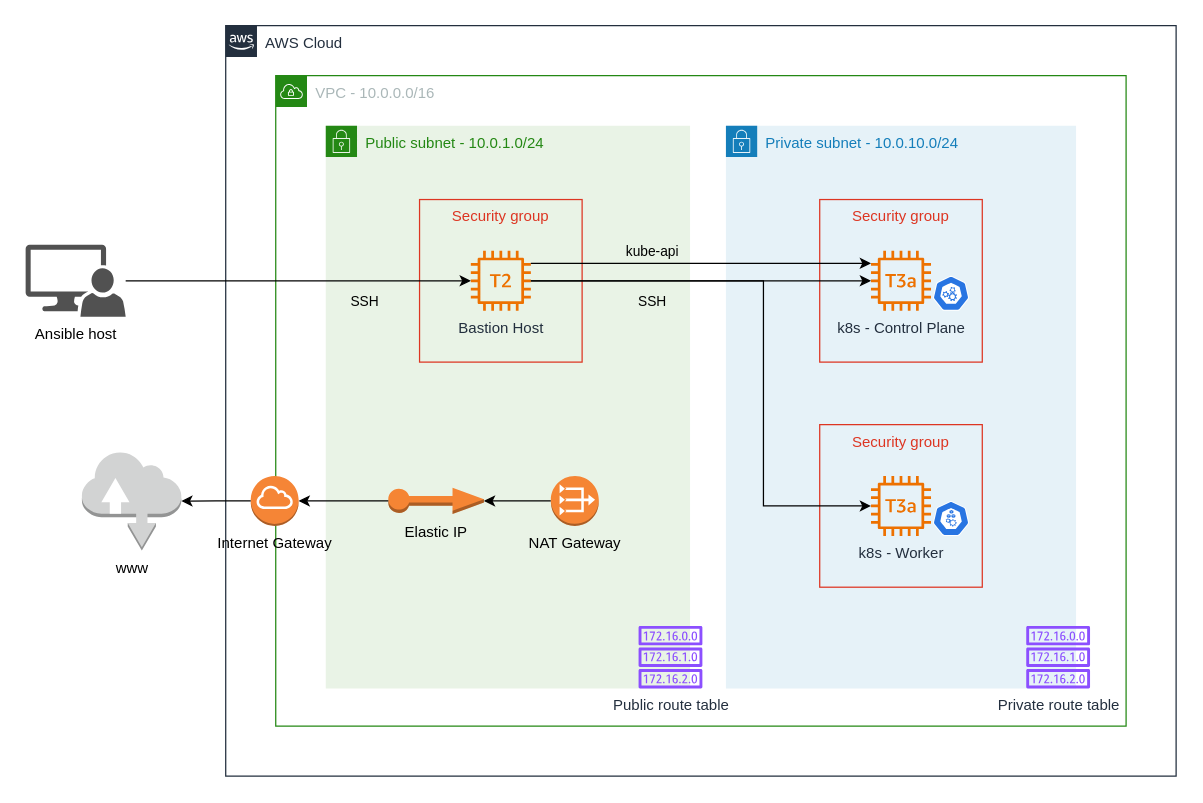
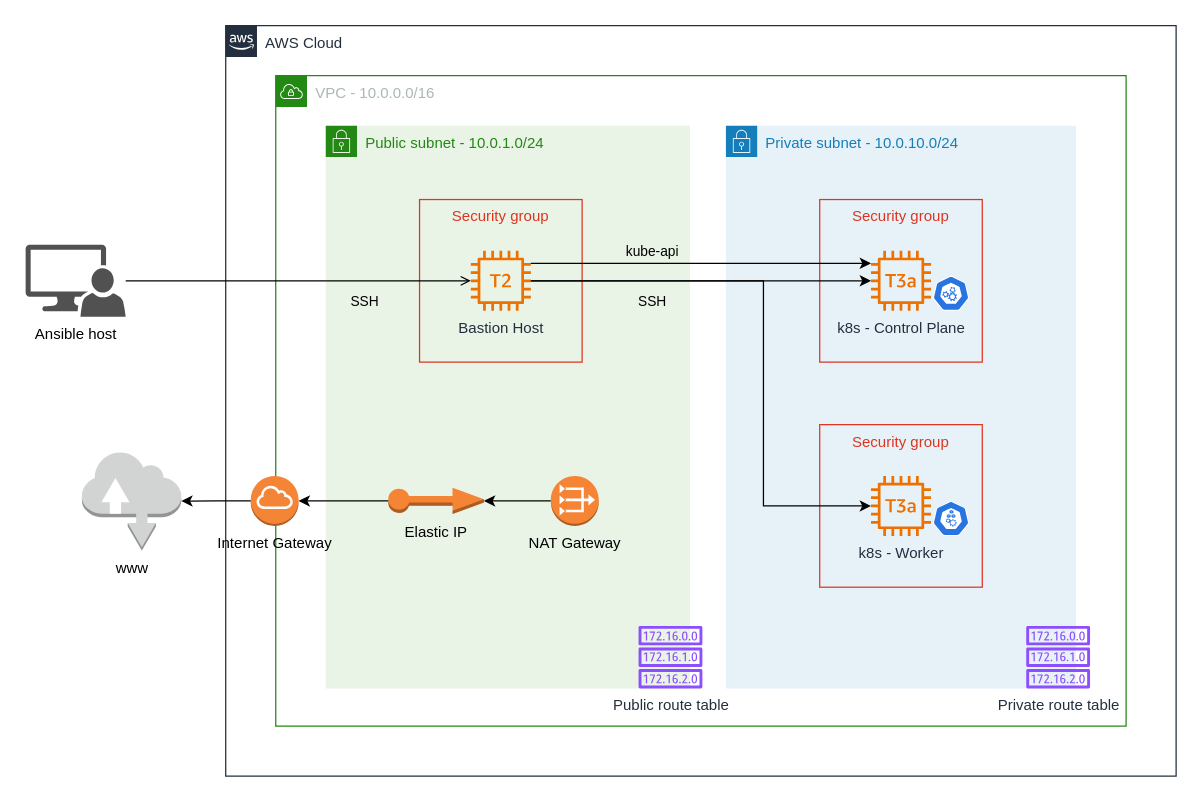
(461, 281) -> (462, 281)
